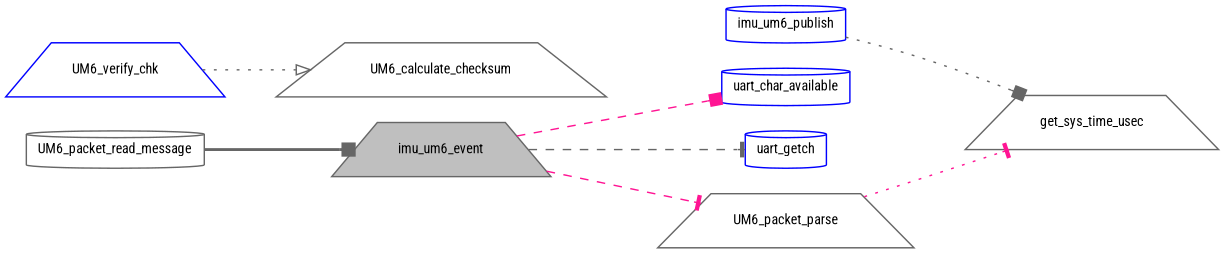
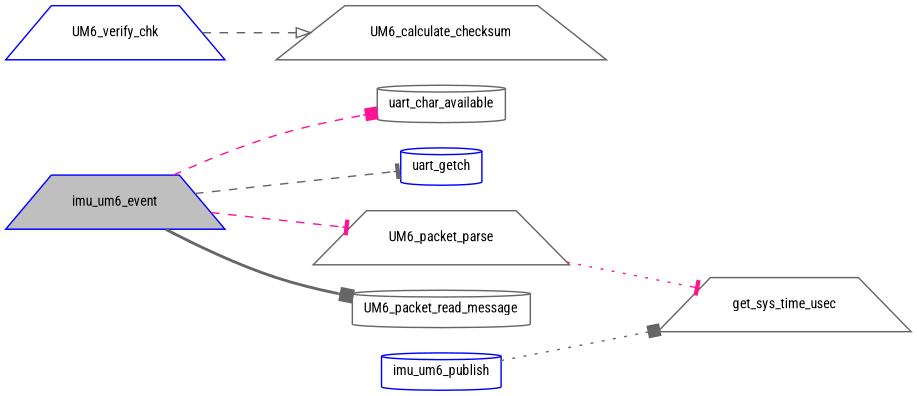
(249, 70) -> (249, 33)
(786, 87) -> (441, 104)
(272, 150) -> (249, 268)
(441, 150) -> (115, 202)
